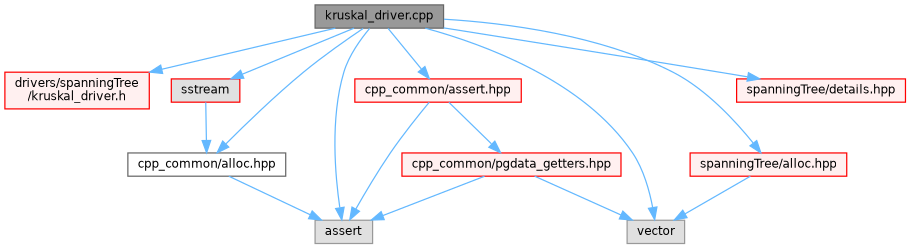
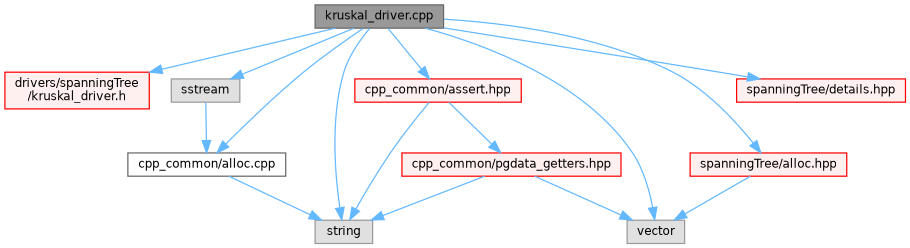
(206, 91) -> (206, 91)
(207, 165) -> (207, 165)
(344, 232) -> (344, 232)
